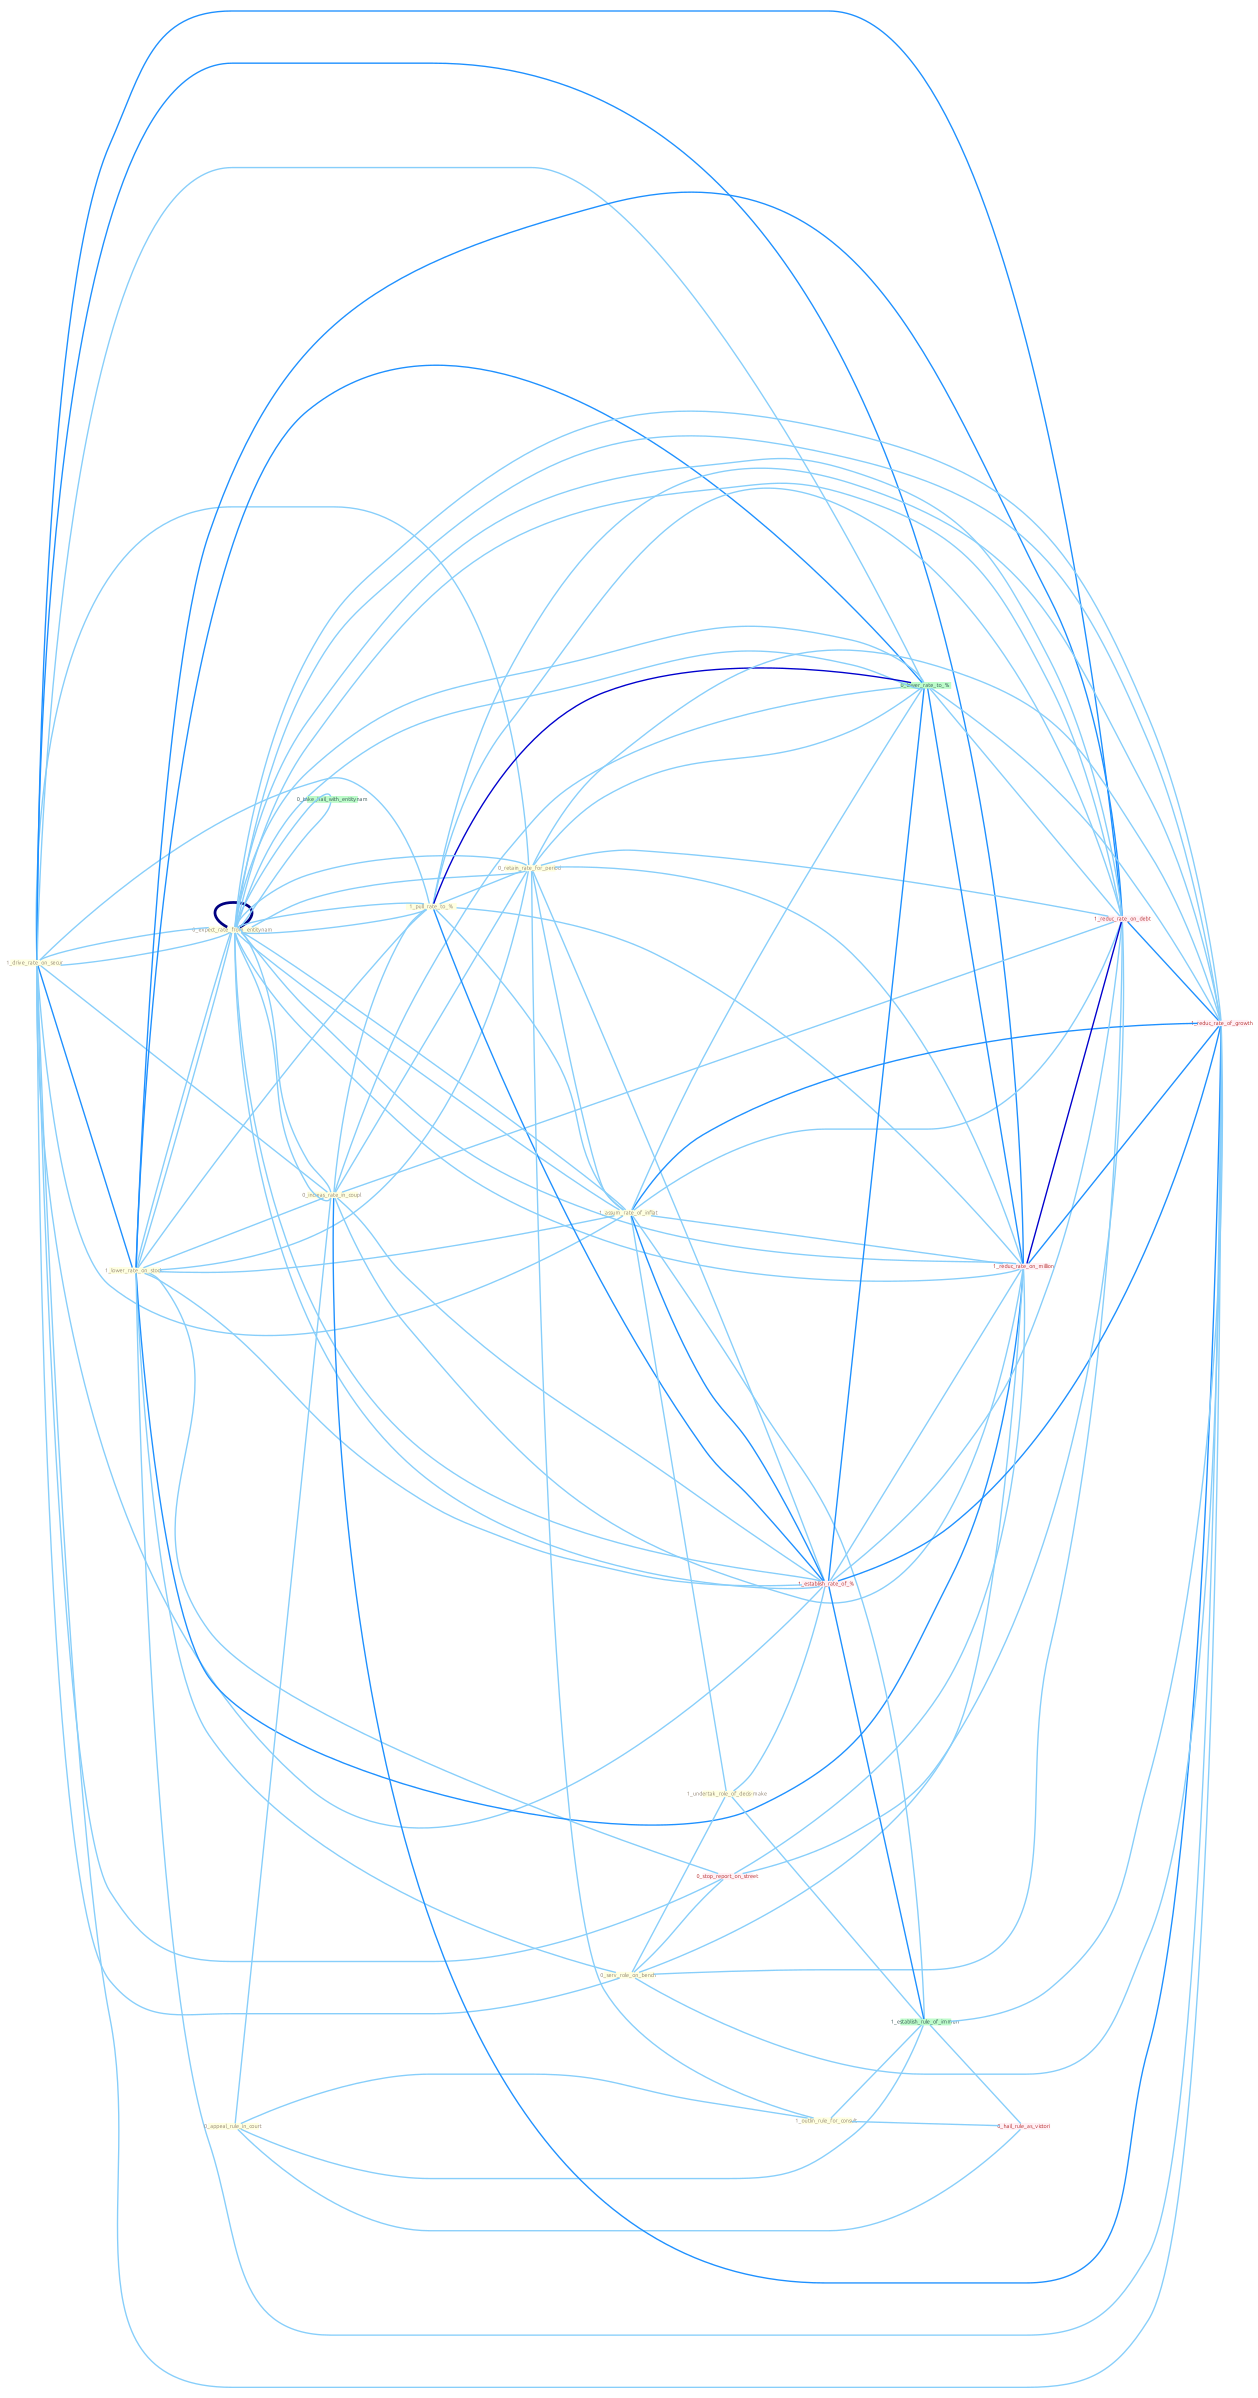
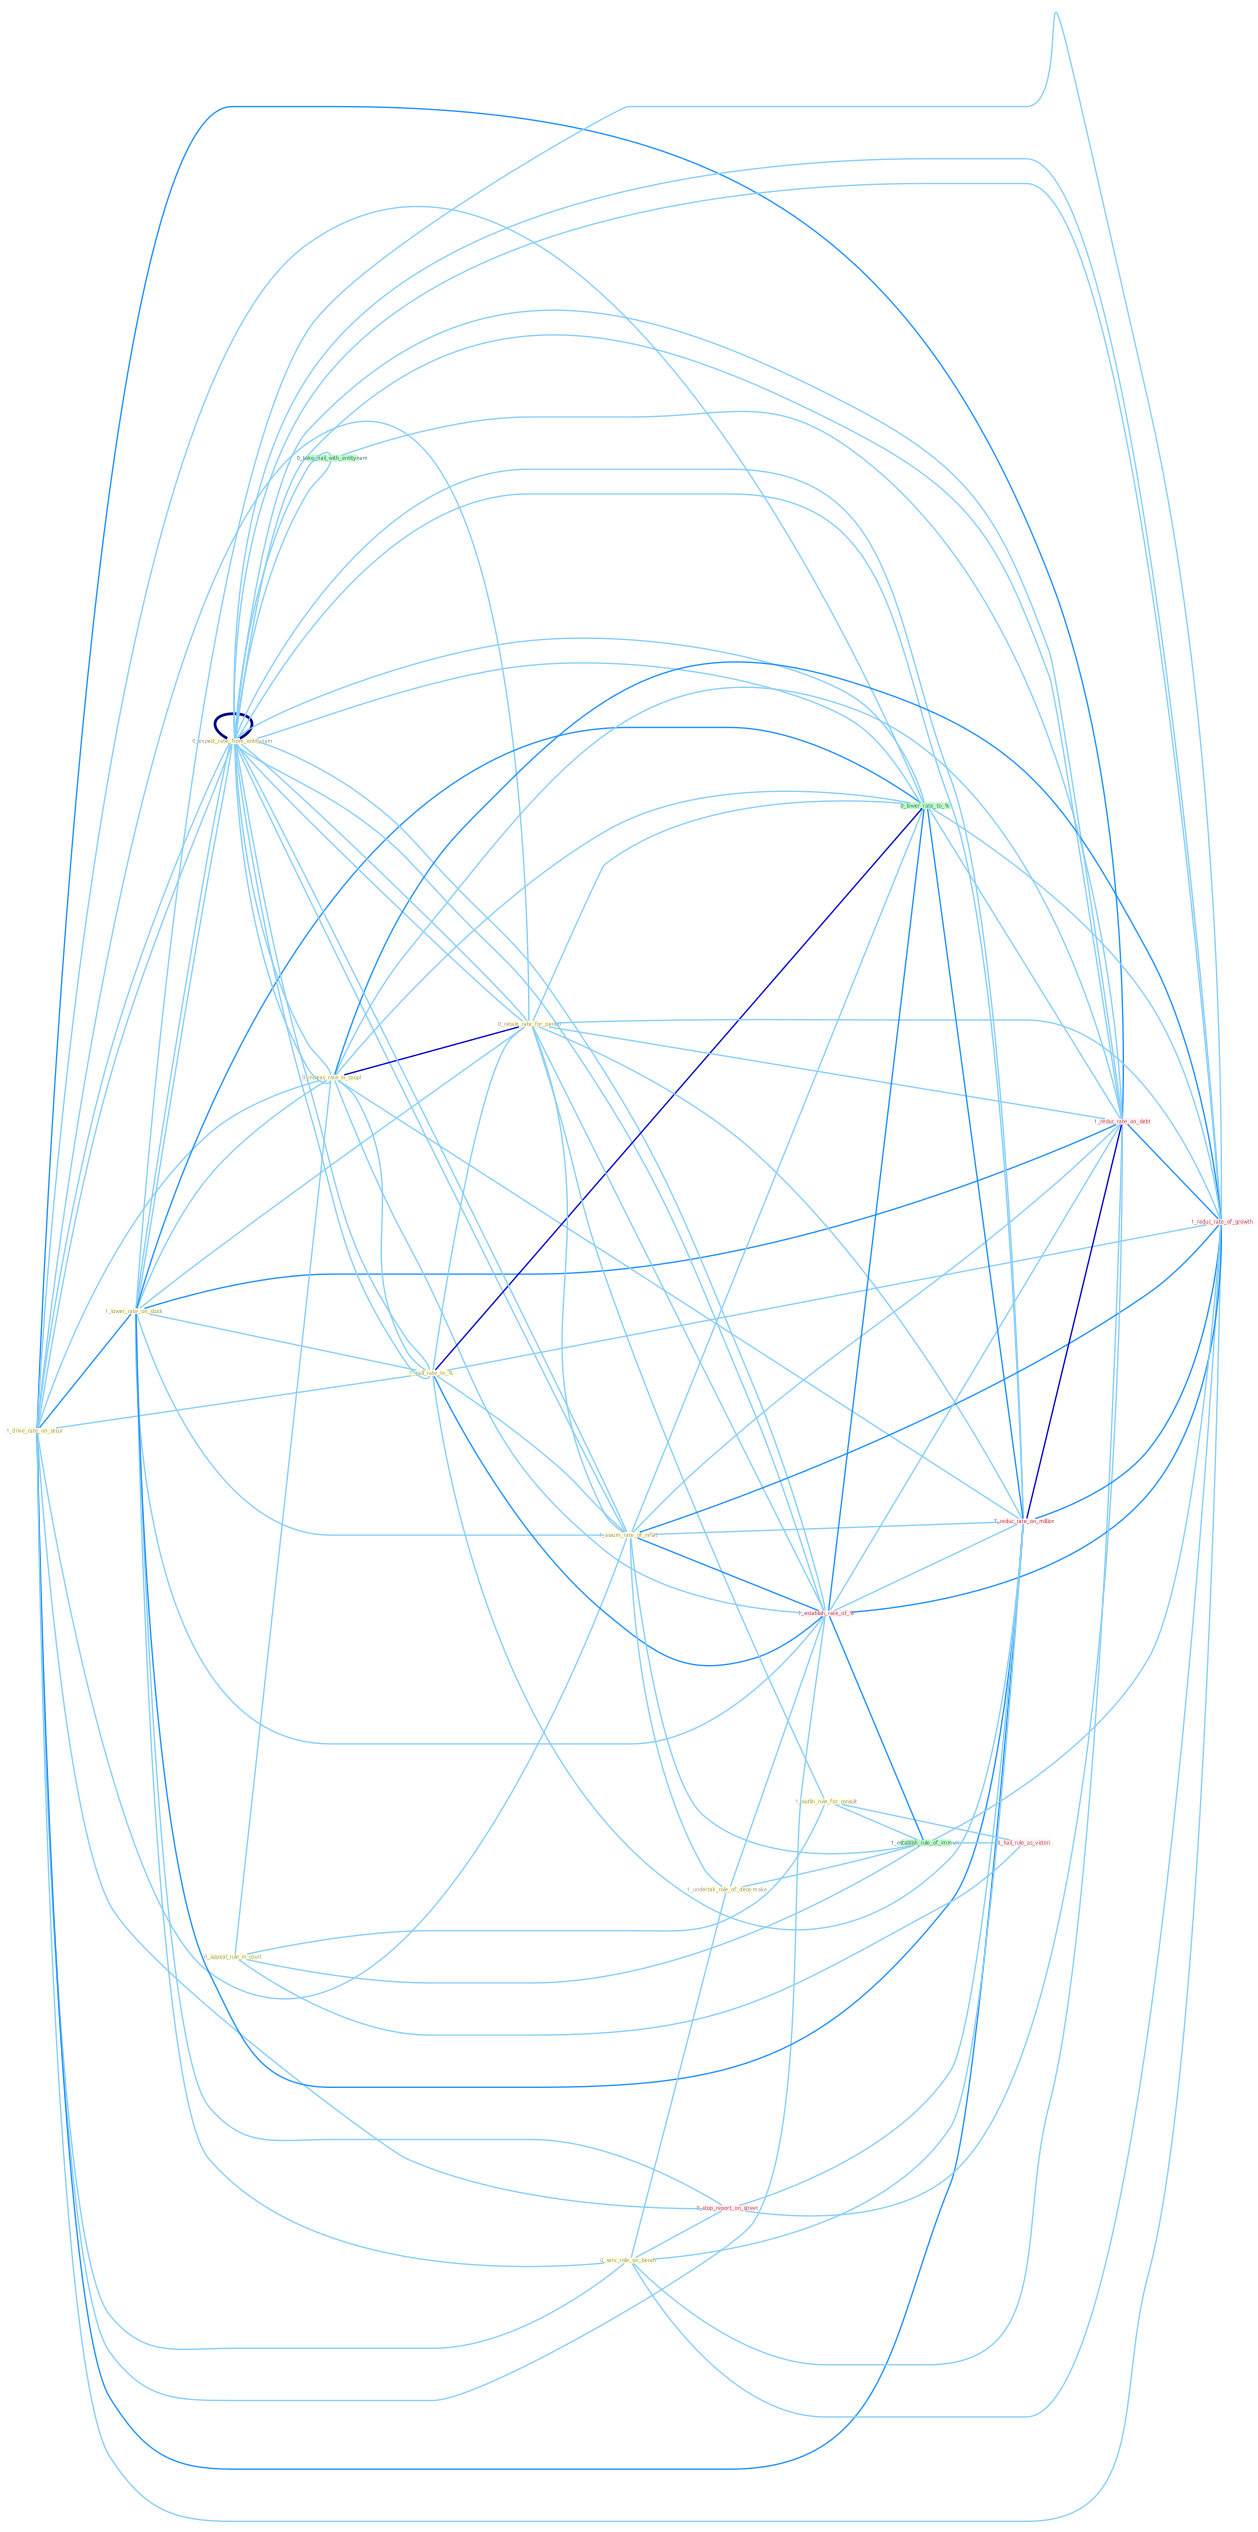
(809, 496) -> (931, 525)
(431, 1032) -> (432, 1051)
(1025, 1266) -> (1025, 1521)
